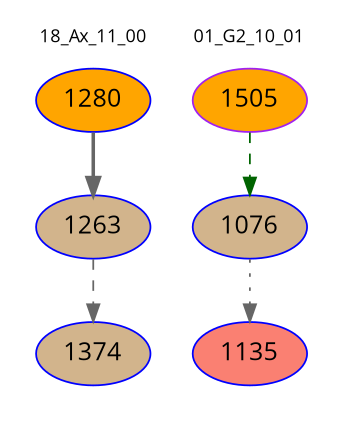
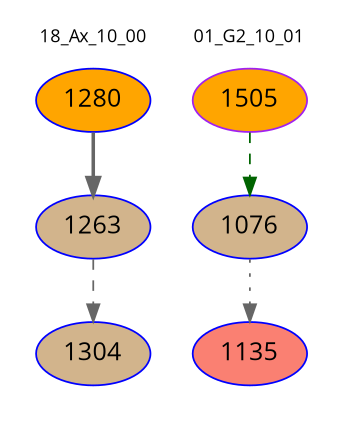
(93, 38) -> (93, 38)
(93, 354) -> (93, 354)
